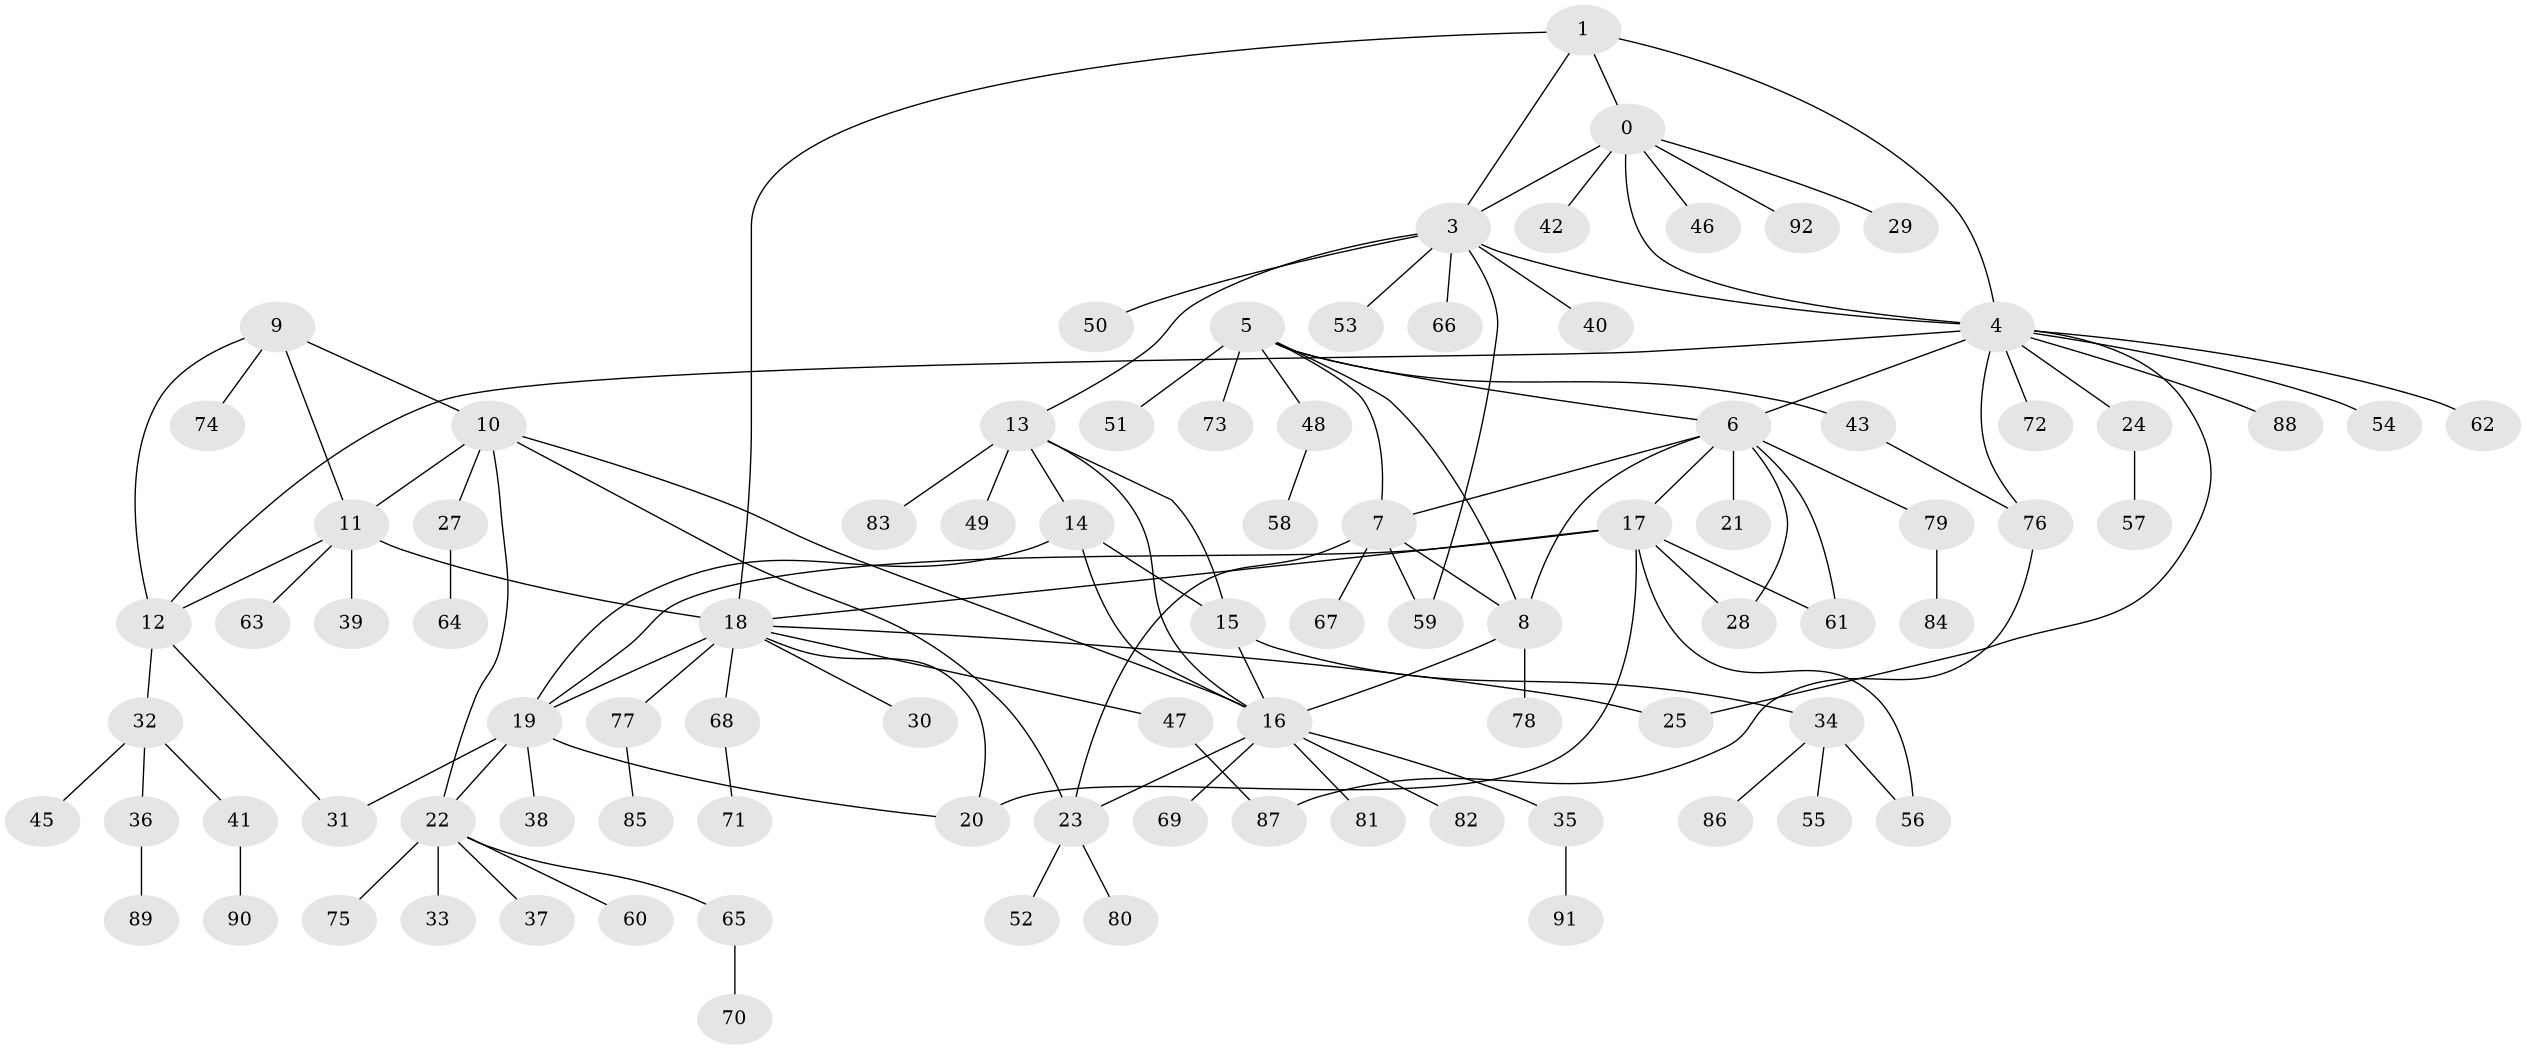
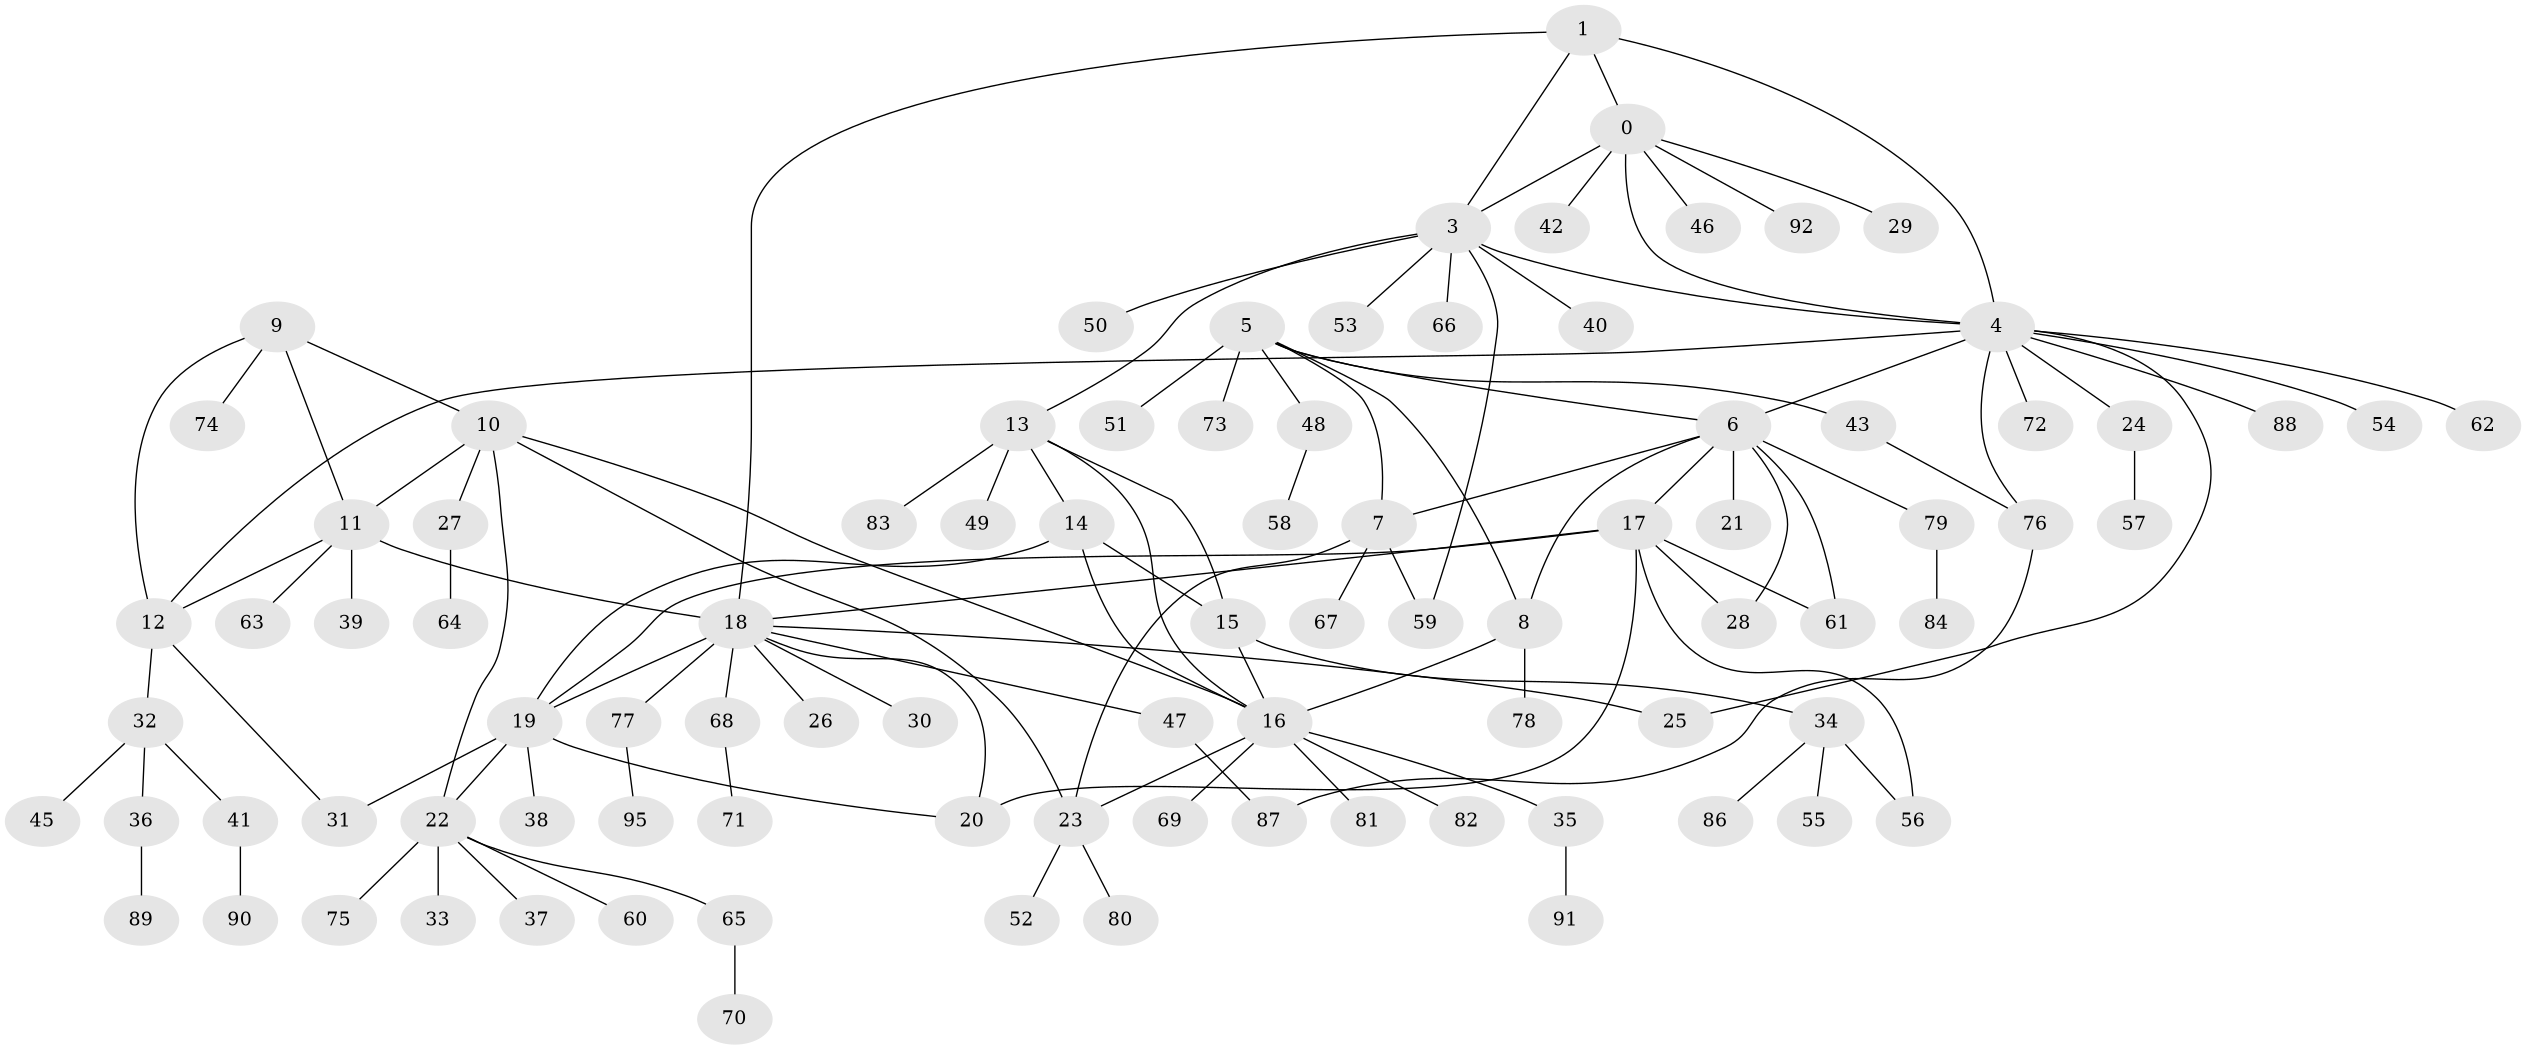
(1452, 574) -> none
none -> (821, 723)
(636, 821) -> (636, 821)
